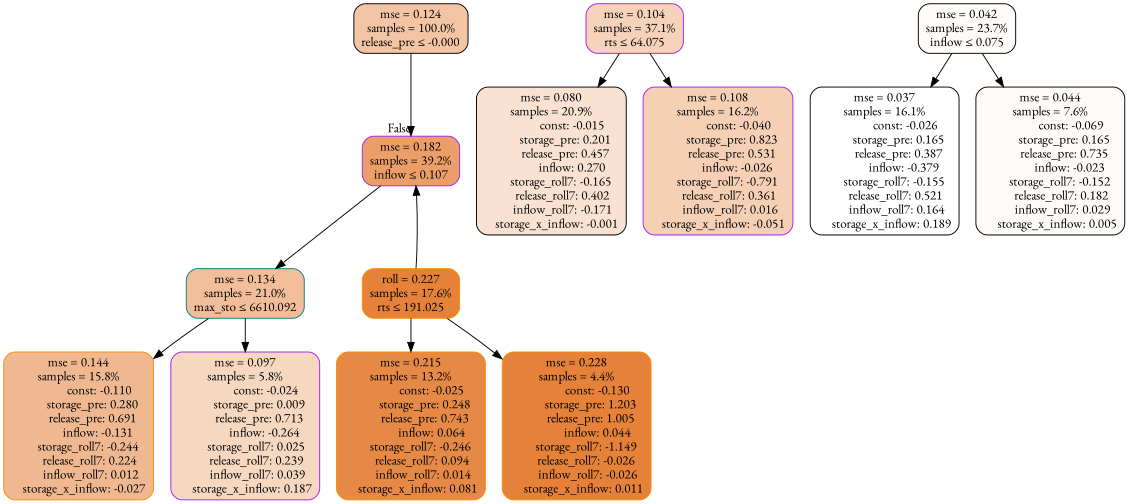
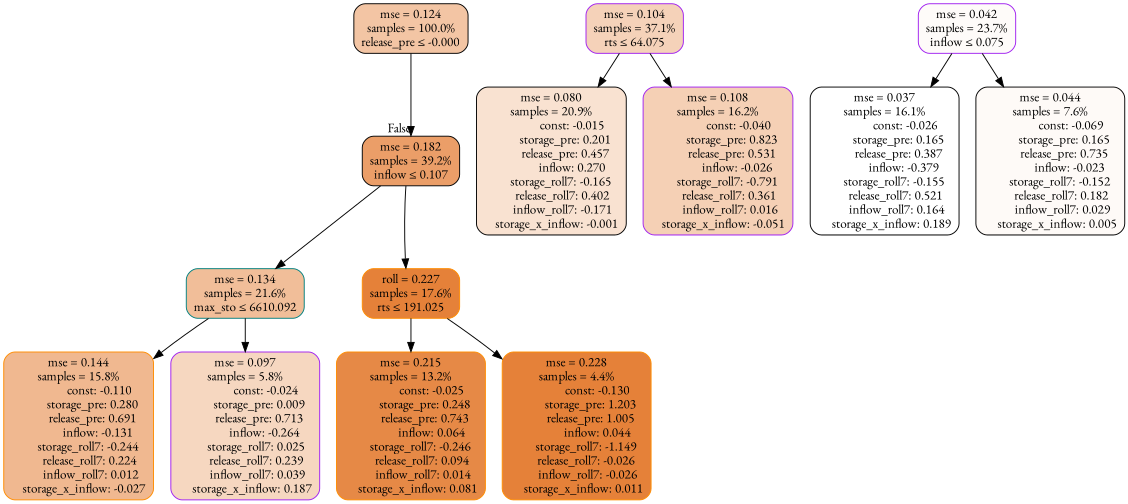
(967, 29) -> (967, 29)
(411, 161) -> (411, 161)
(417, 232) -> (405, 222)
(245, 293) -> (245, 293)
